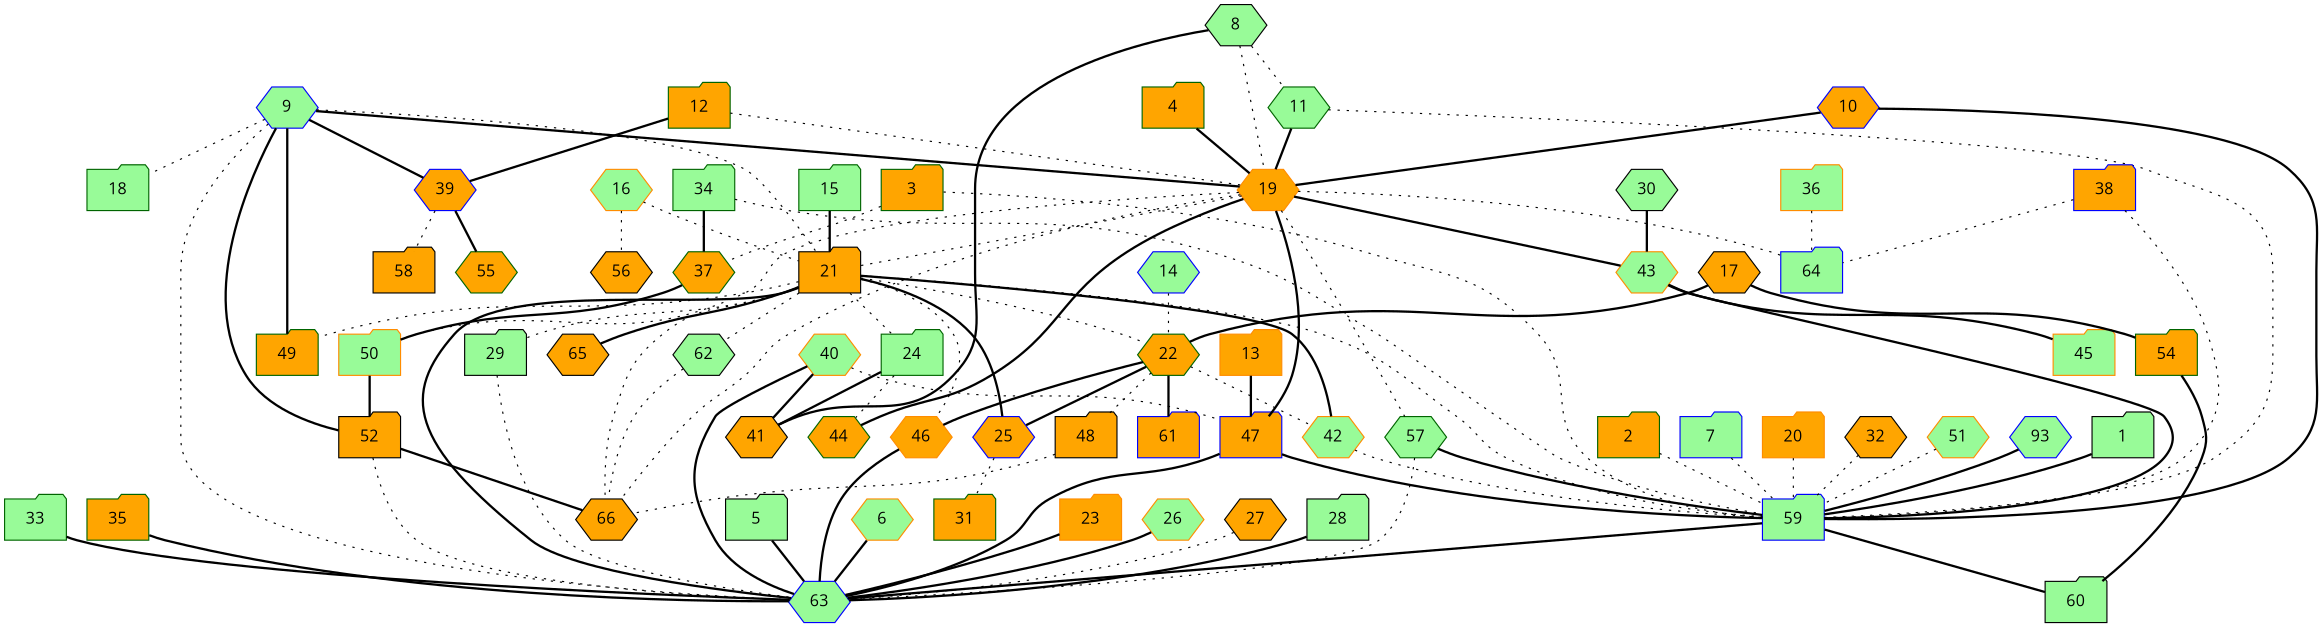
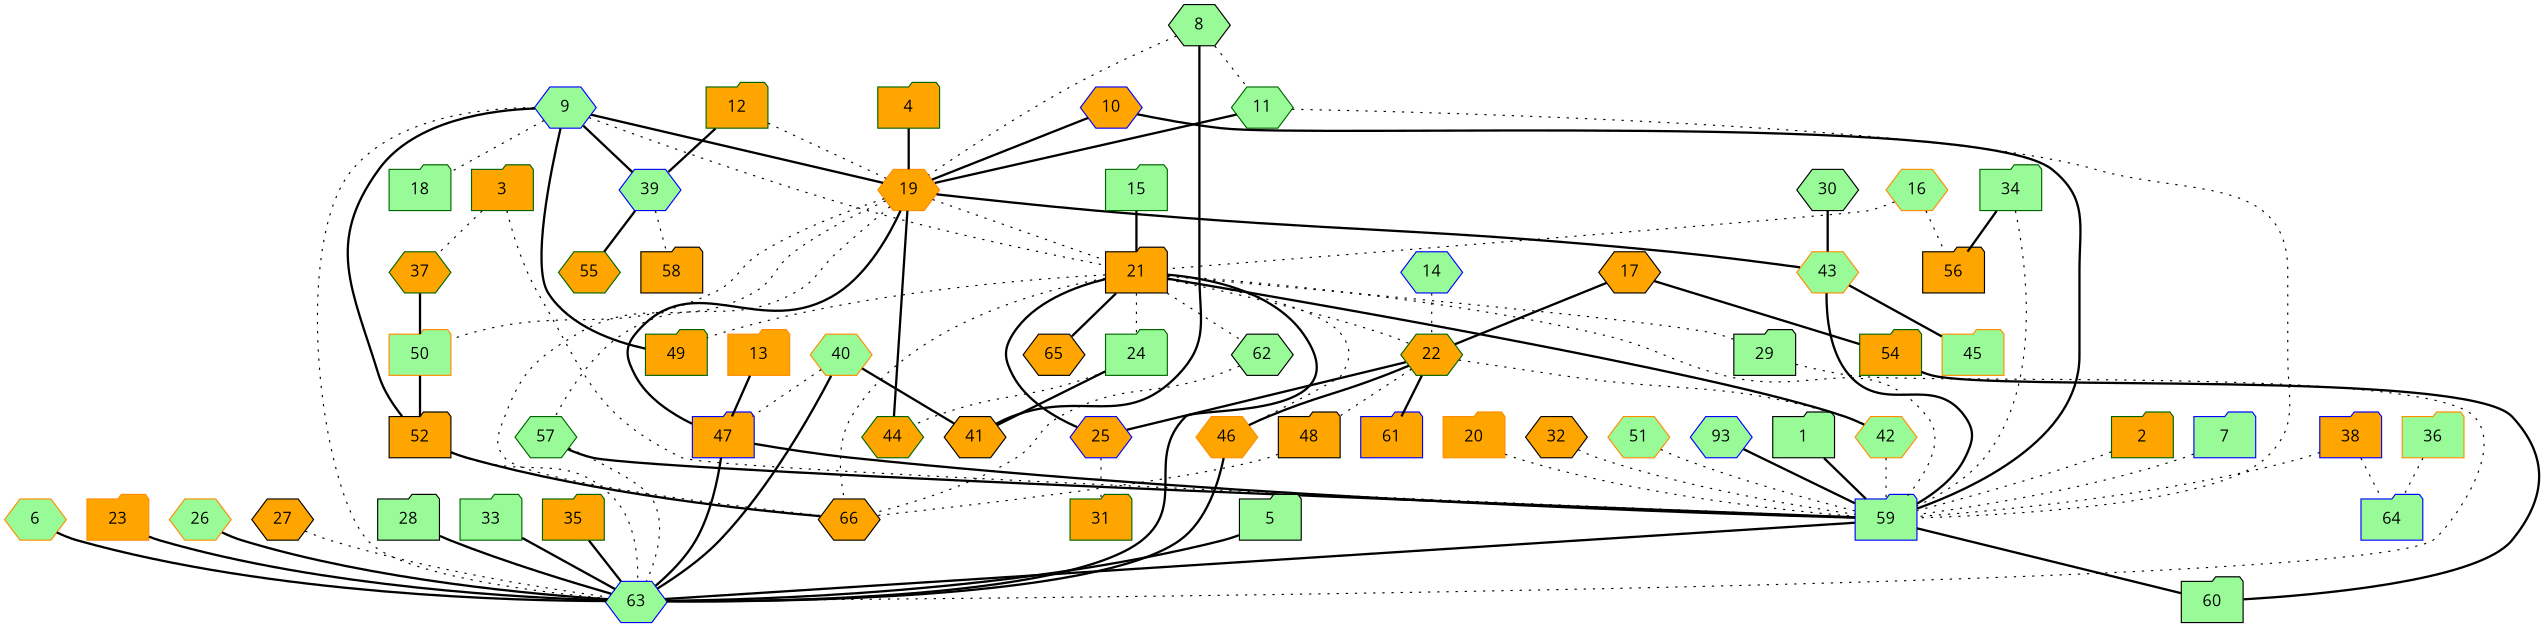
(445, 190) -> (650, 190)
(1541, 208) -> none
(704, 234) -> (1982, 231)
(621, 272) -> (1954, 272)
